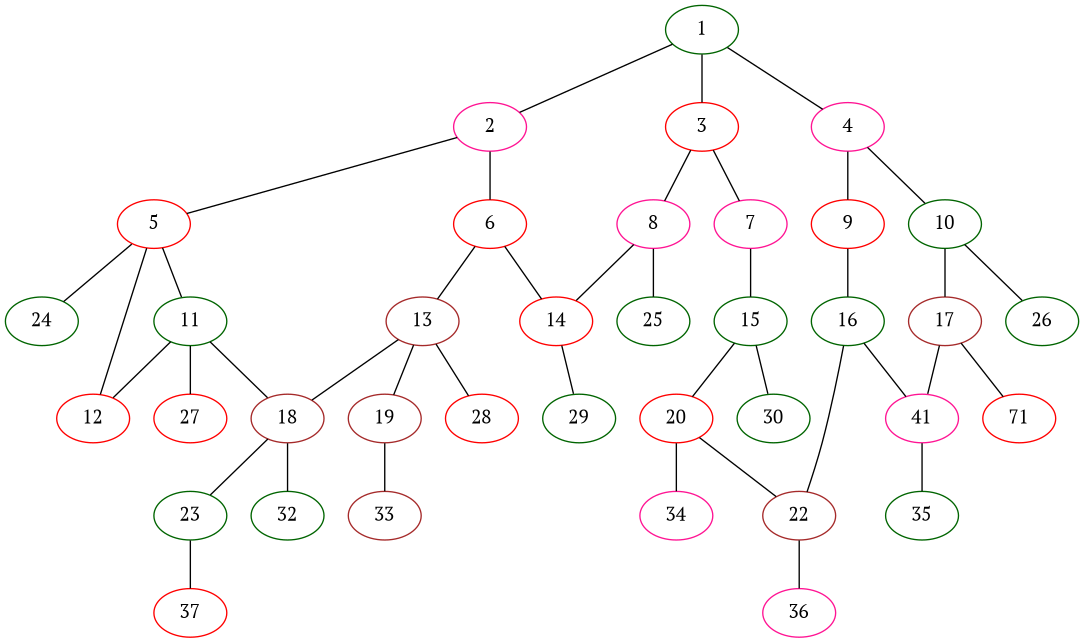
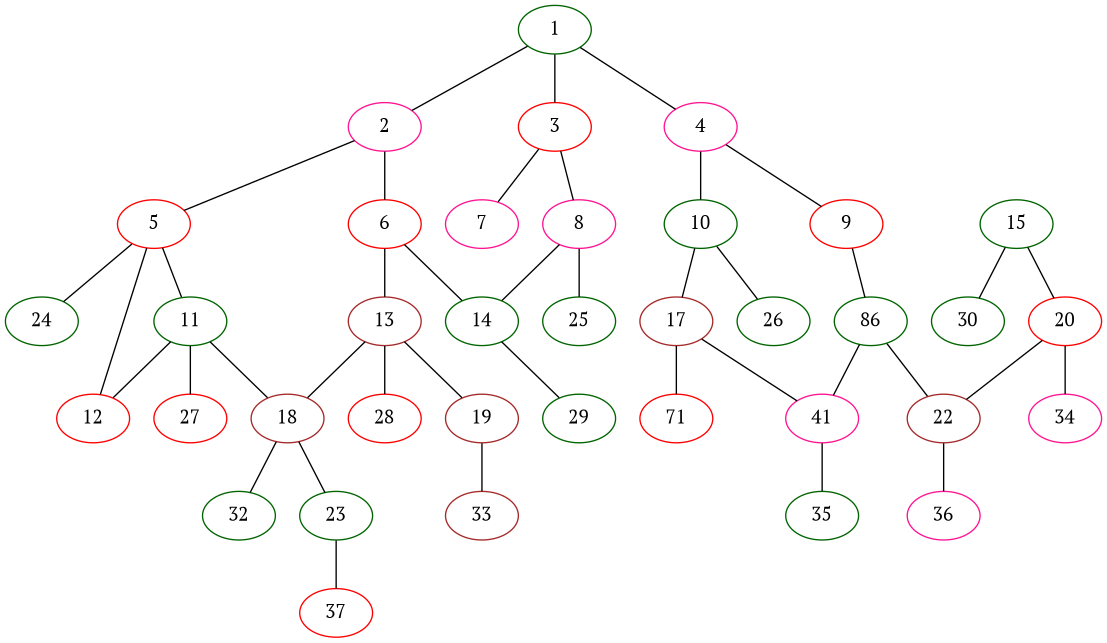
(751, 273) -> none
(556, 321) -> (482, 321)
(848, 321) -> (871, 321)
